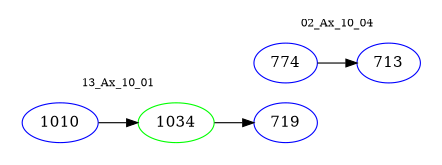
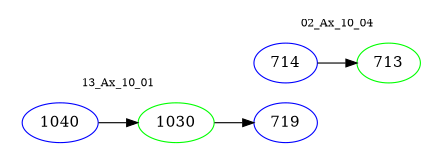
(286, 63) -> (286, 63)
(389, 63) -> (389, 63)
(60, 123) -> (60, 123)
(176, 123) -> (176, 123)
